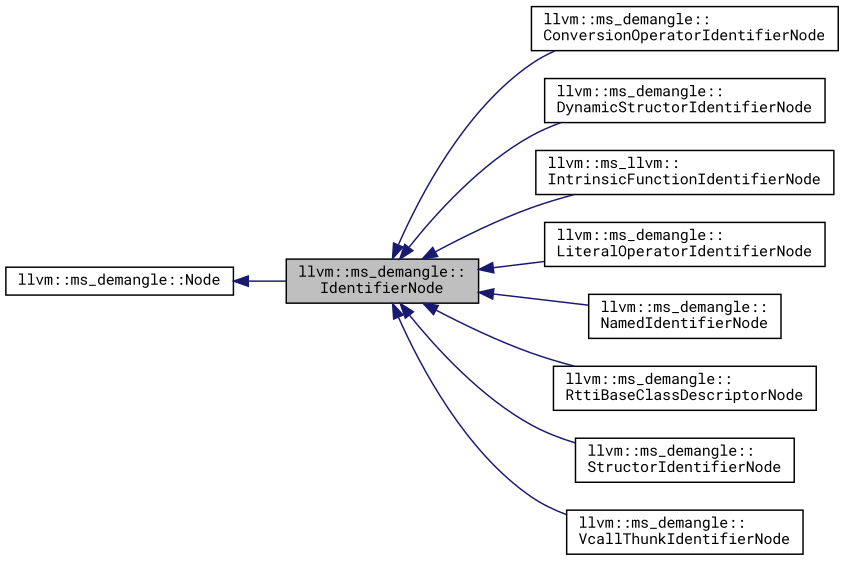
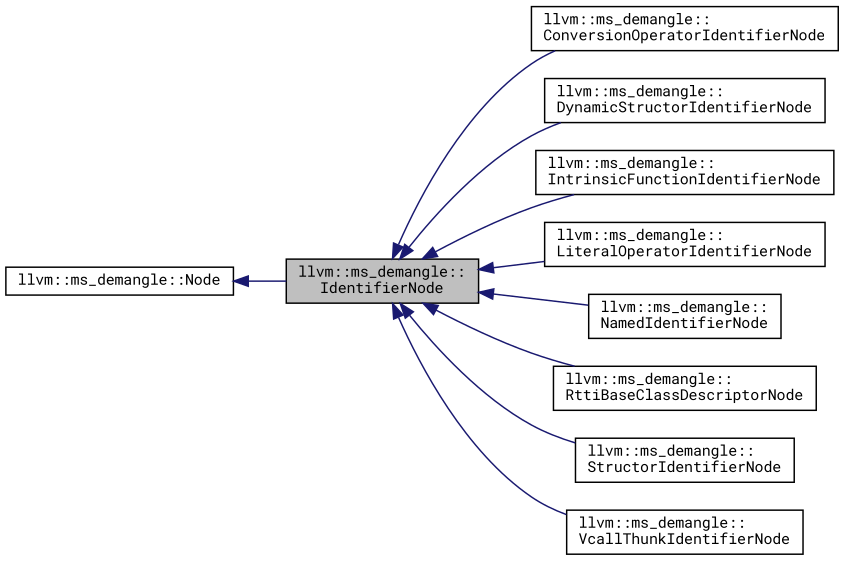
(685, 172) -> (685, 172)
